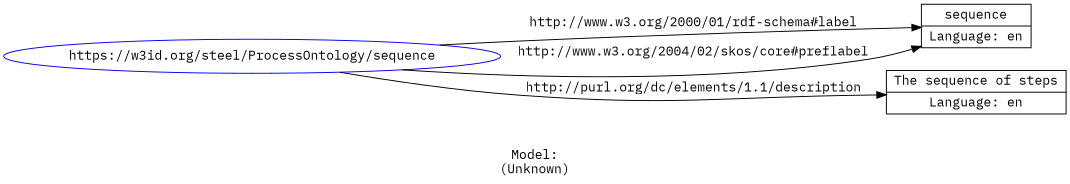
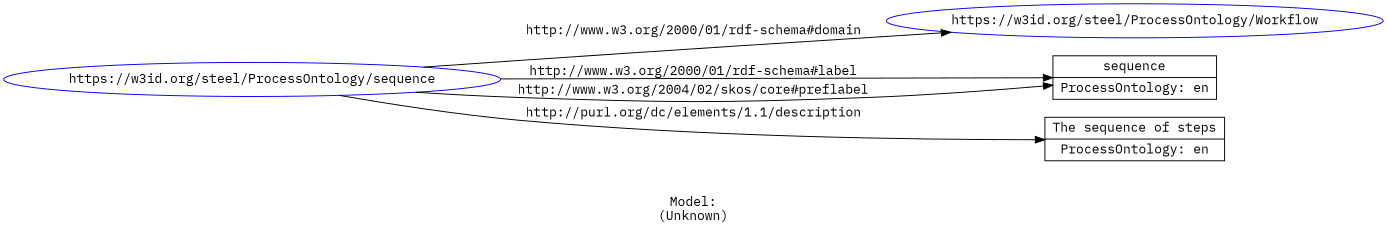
none -> (1135, 21)
(976, 36) -> (1135, 88)
(976, 103) -> (1135, 149)
